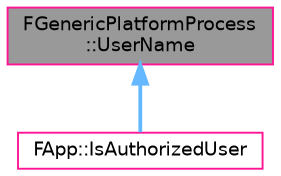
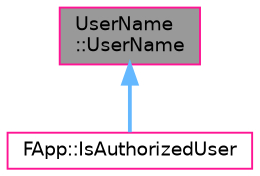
(140, 36) -> (130, 36)
